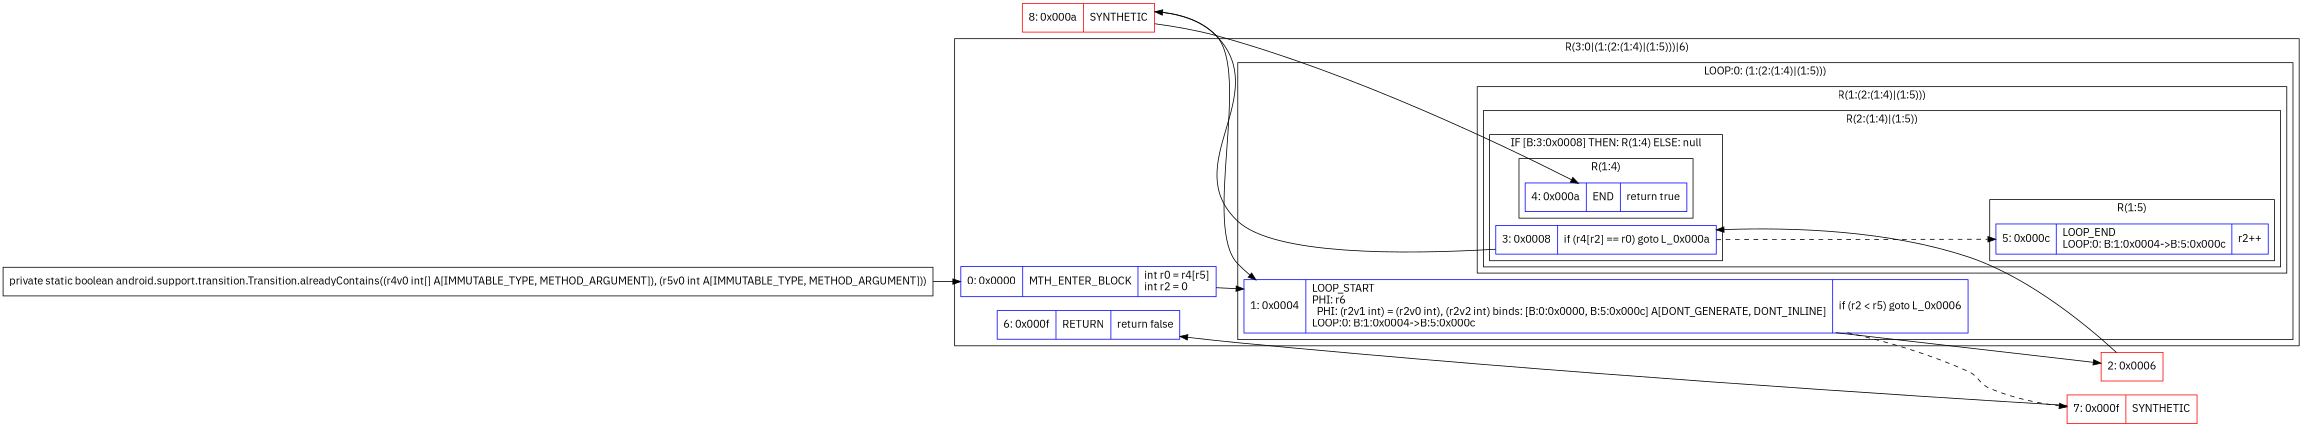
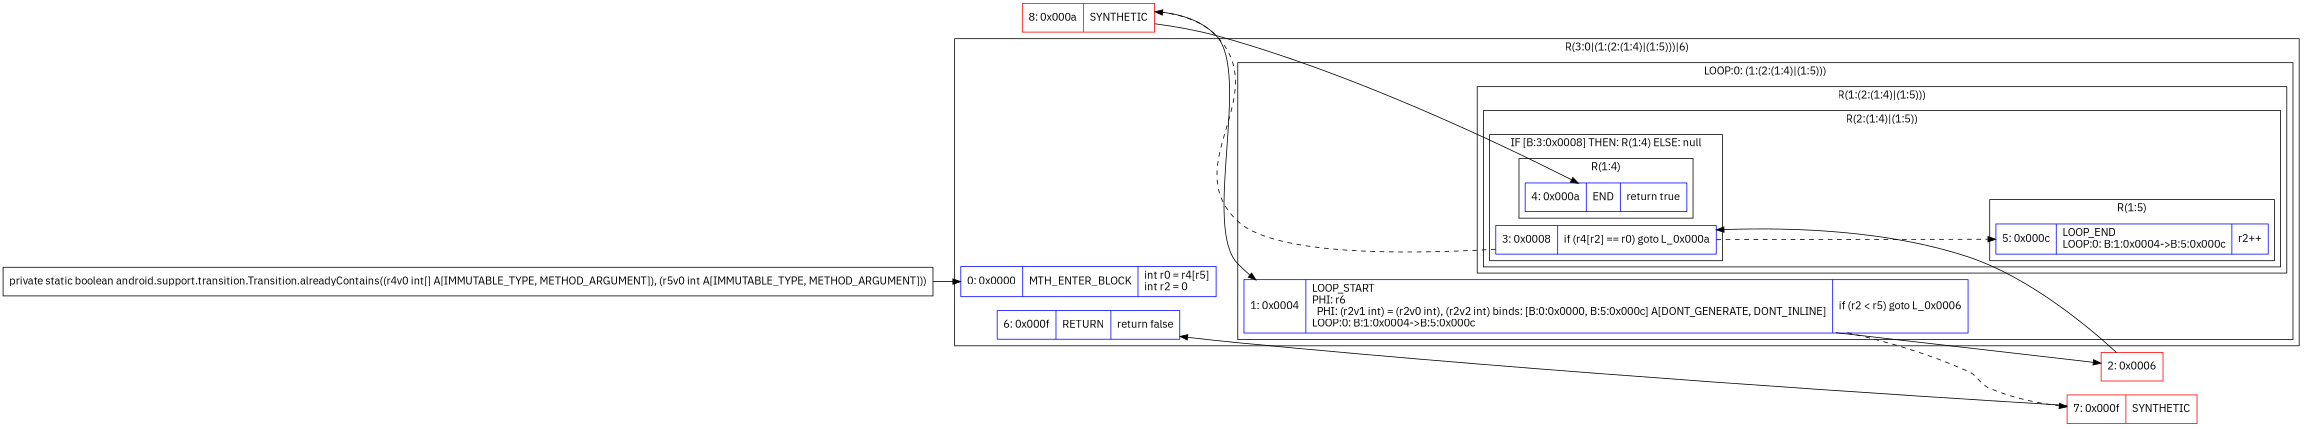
(1251, 230) -> (1251, 230)
(1226, 288) -> none
